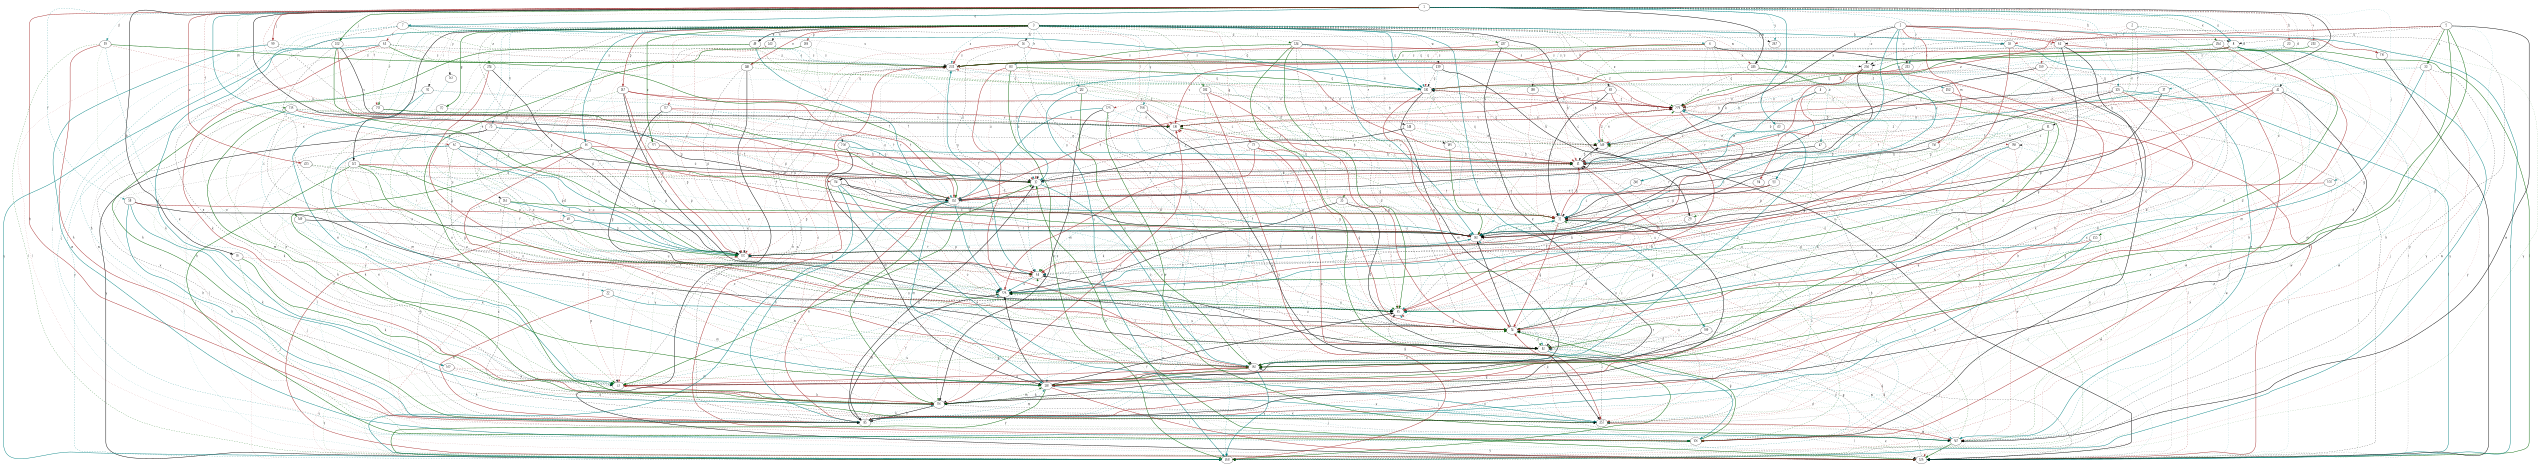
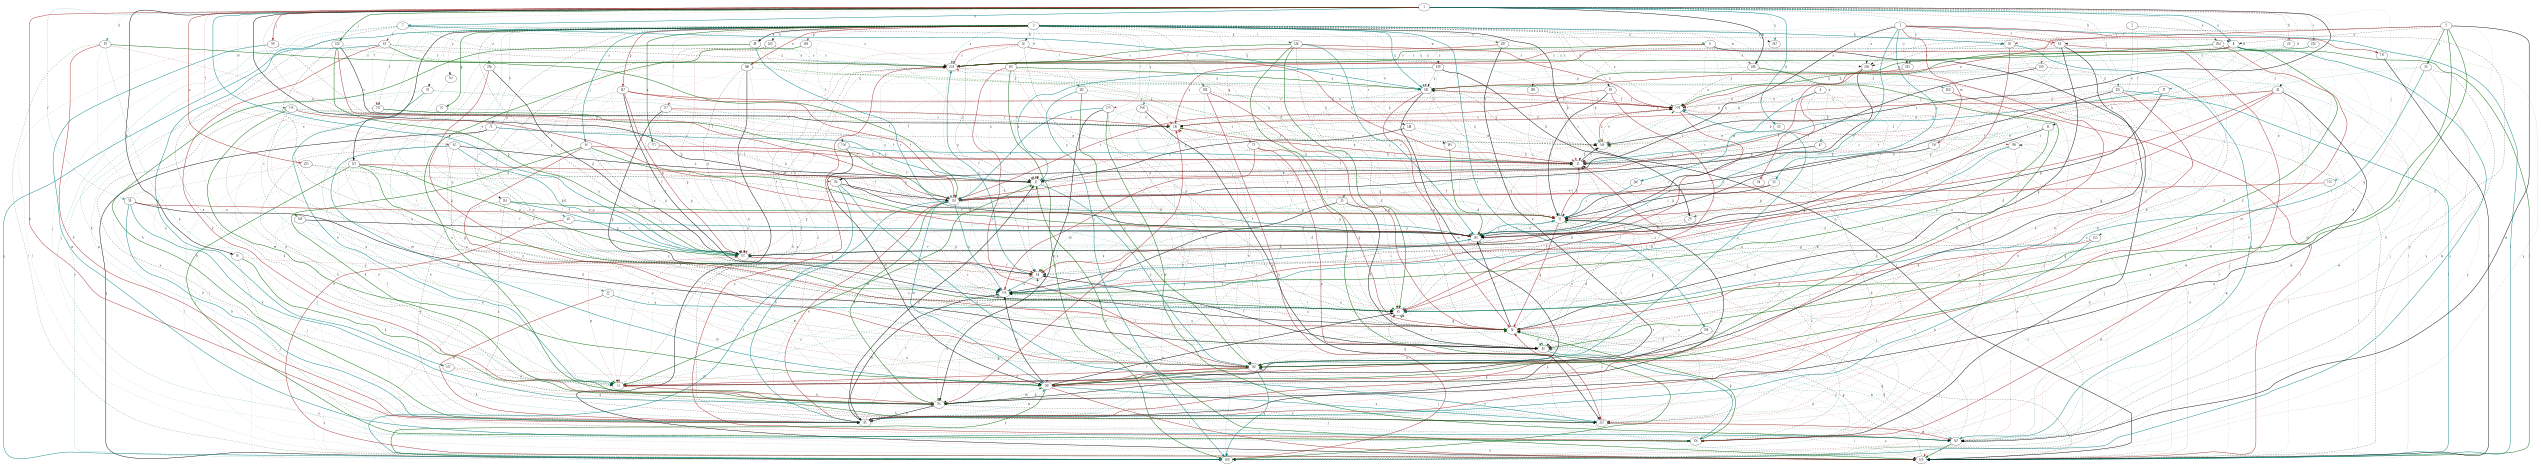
(2136, 89) -> (2136, 89)
